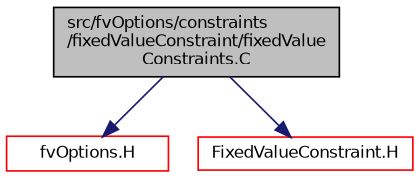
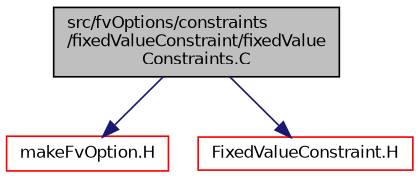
(88, 154) -> (88, 154)
